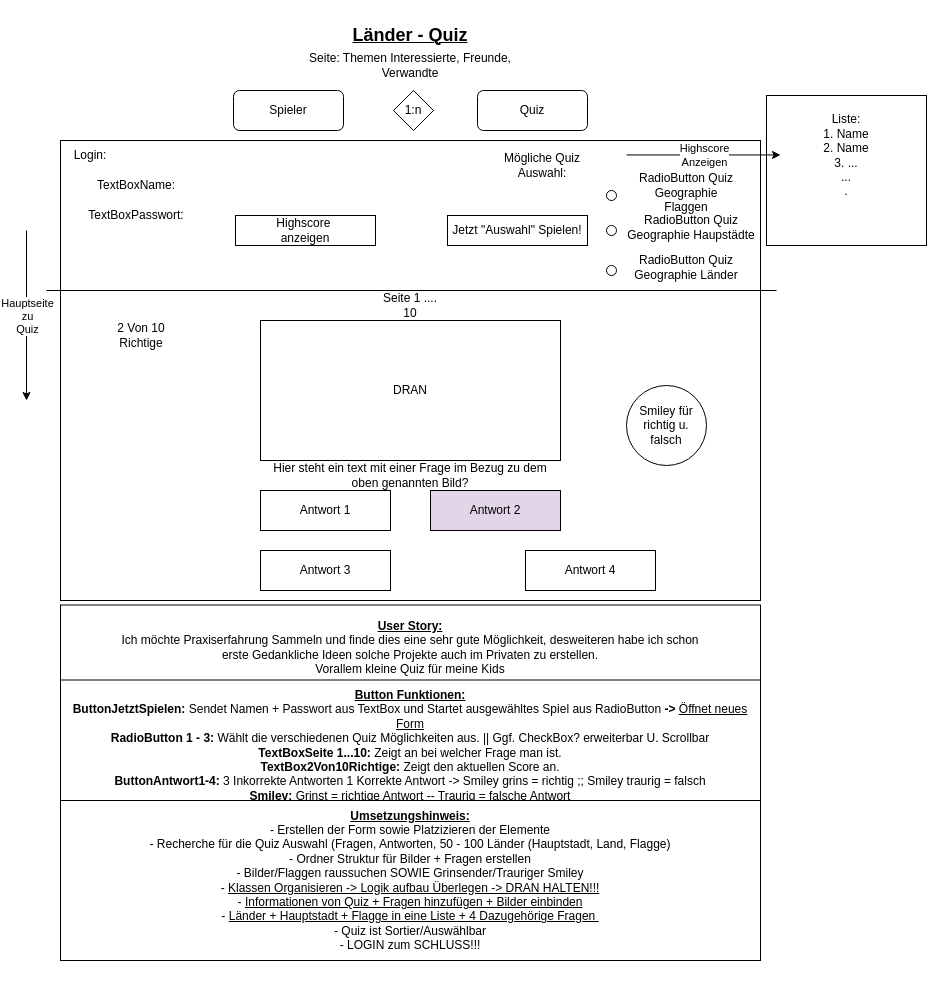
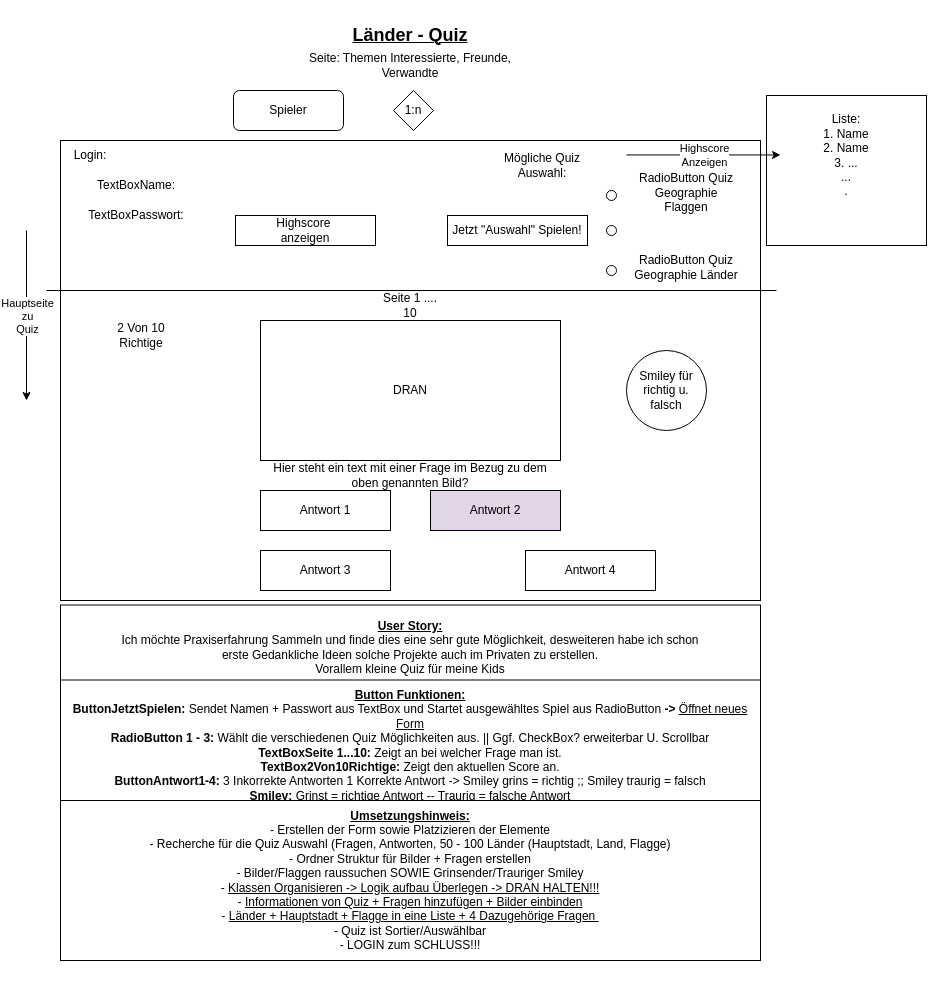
(533, 111) -> none
(692, 221) -> none
(667, 426) -> (667, 391)
